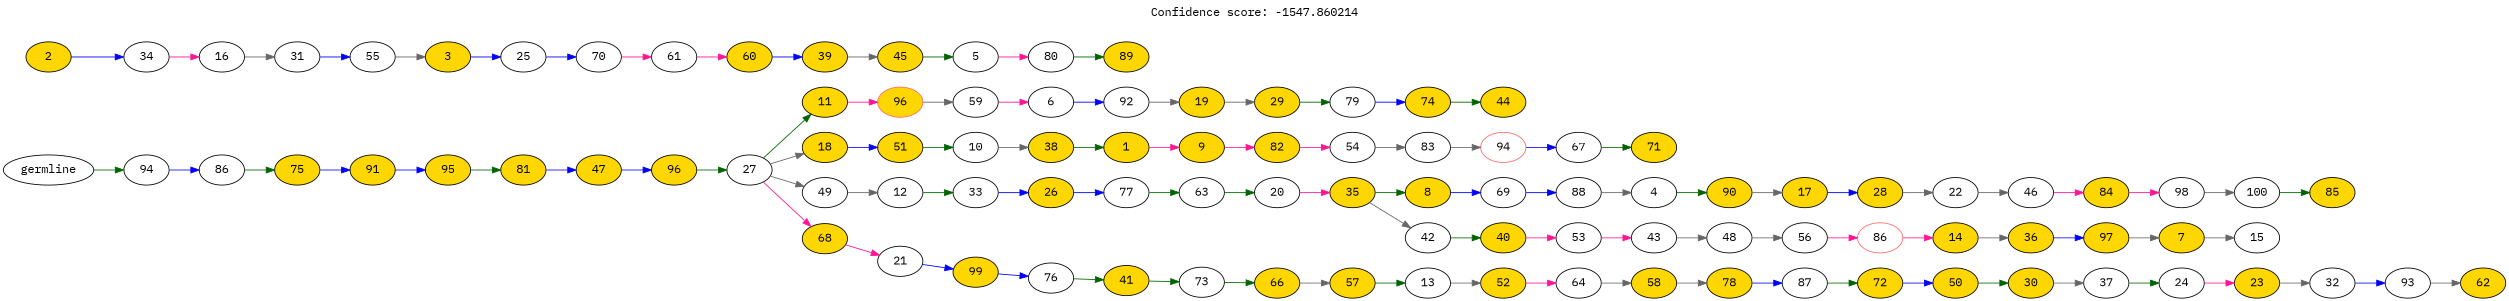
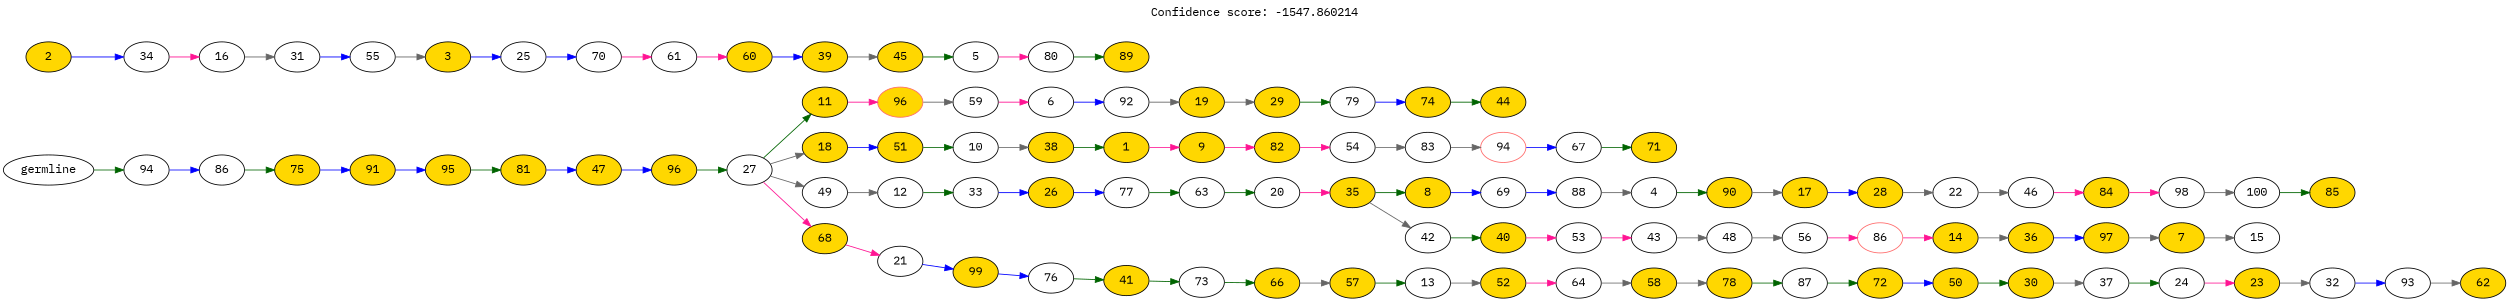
(1763, 283) -> (1763, 283)
